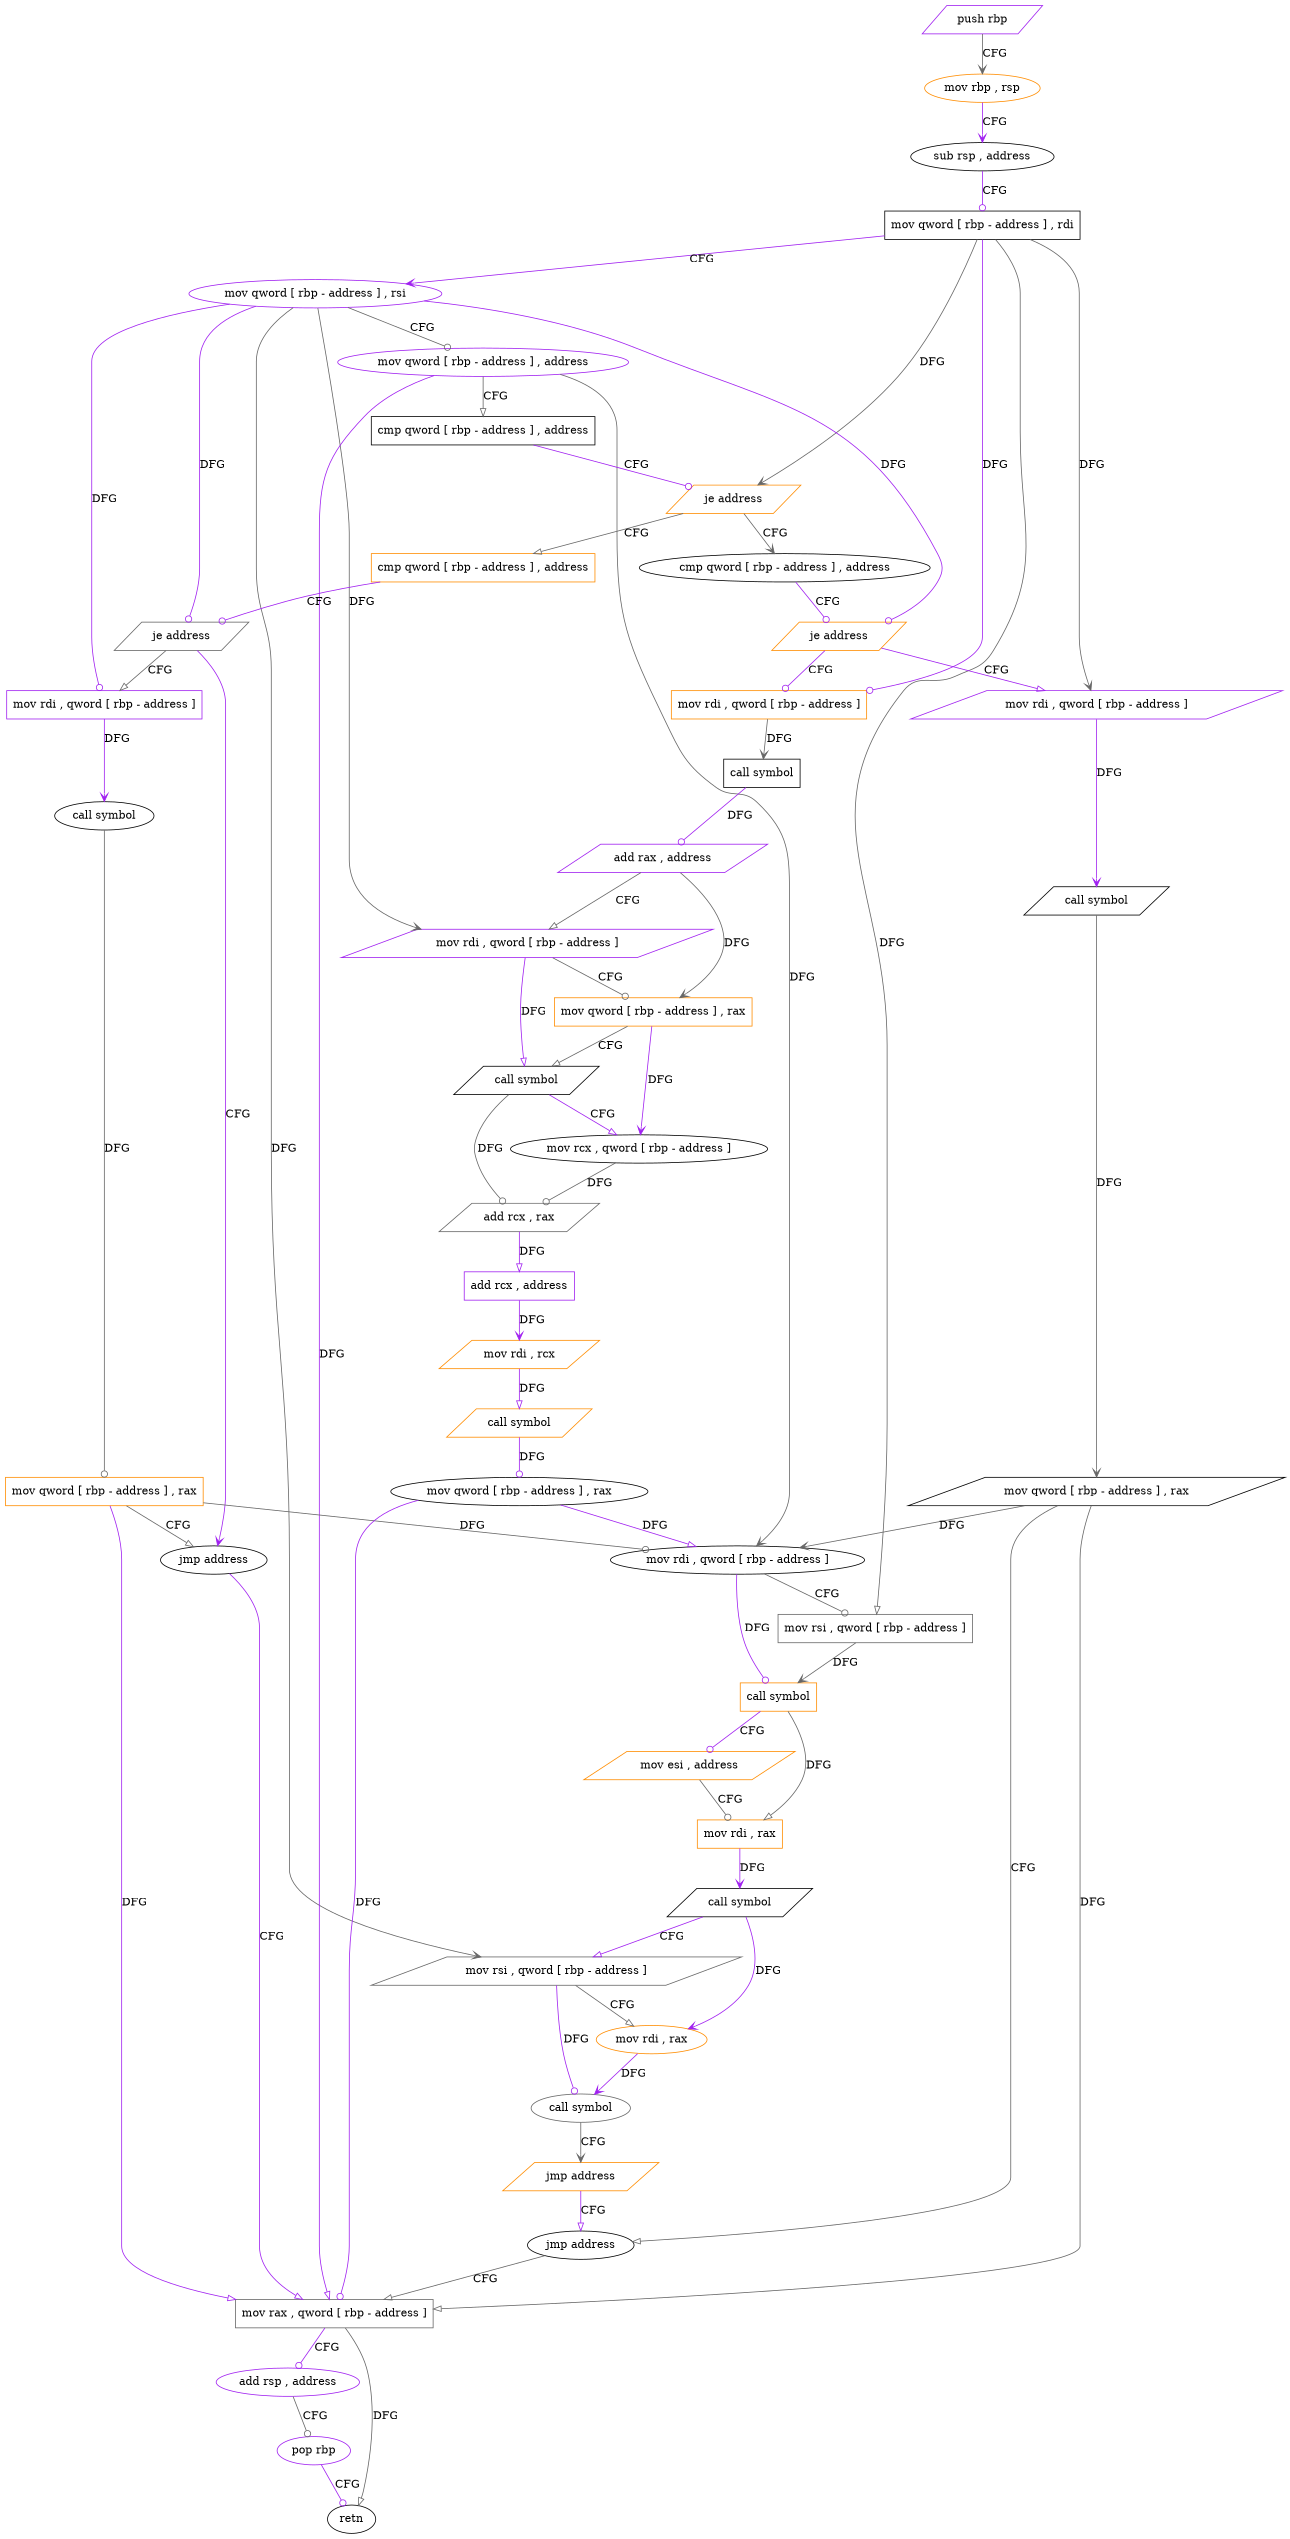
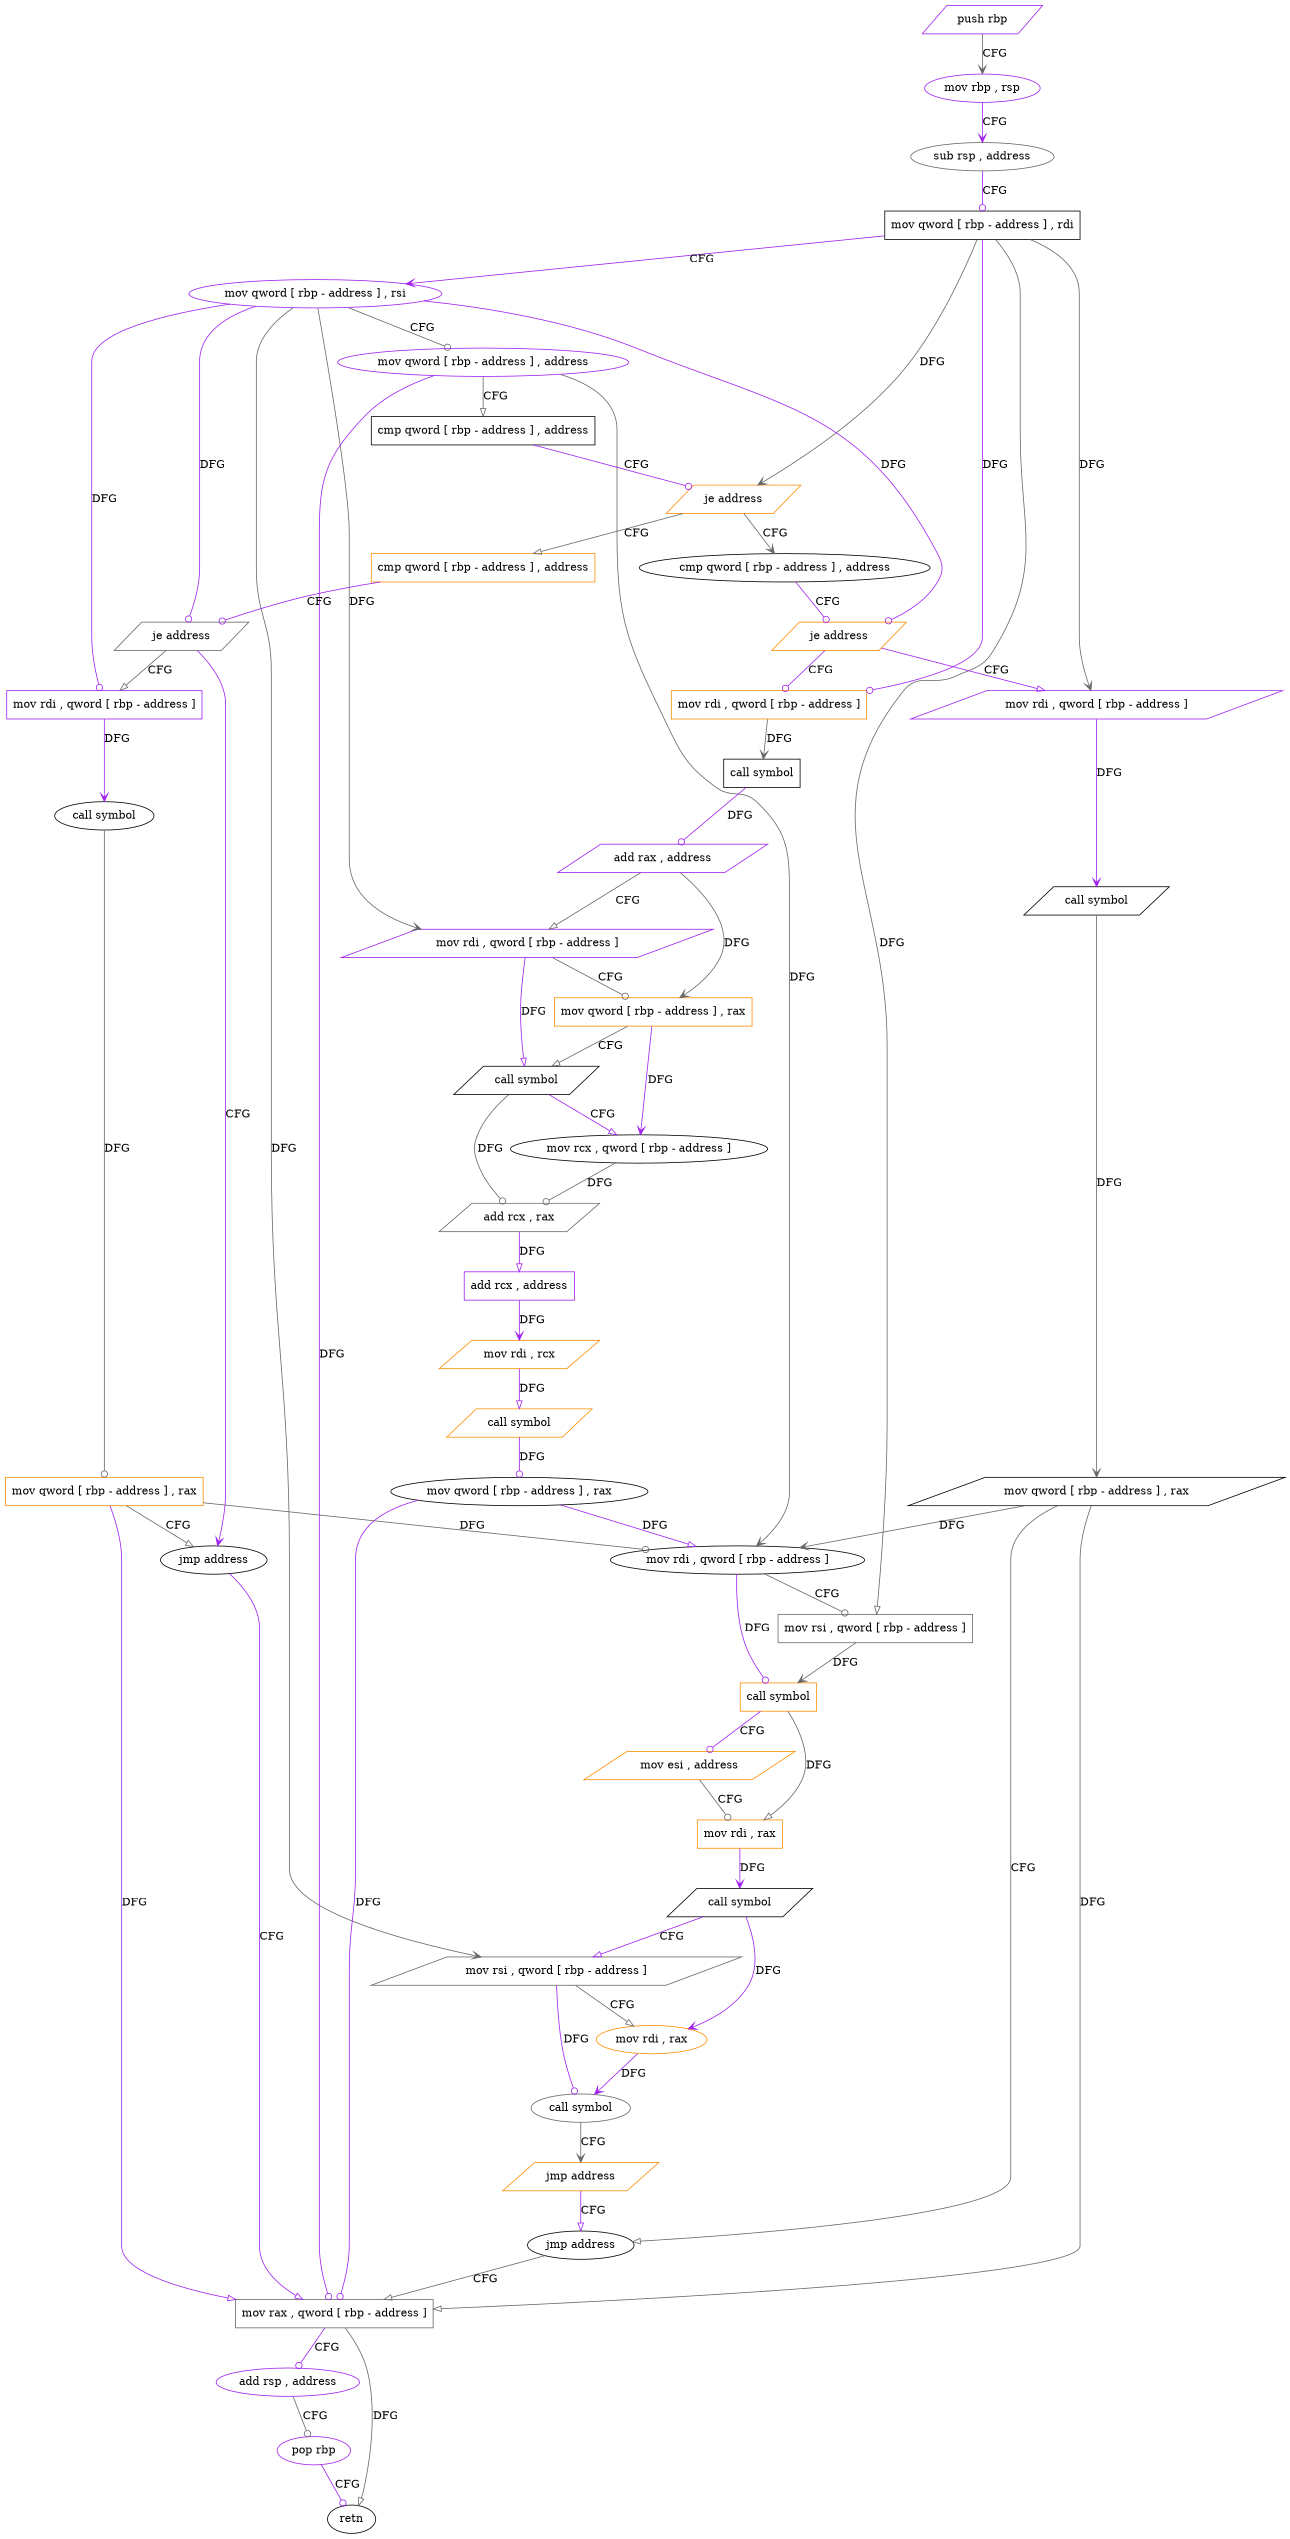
(982, 88) -> (982, 88)
(982, 157) -> (982, 157)
(319, 1307) -> (319, 1308)
